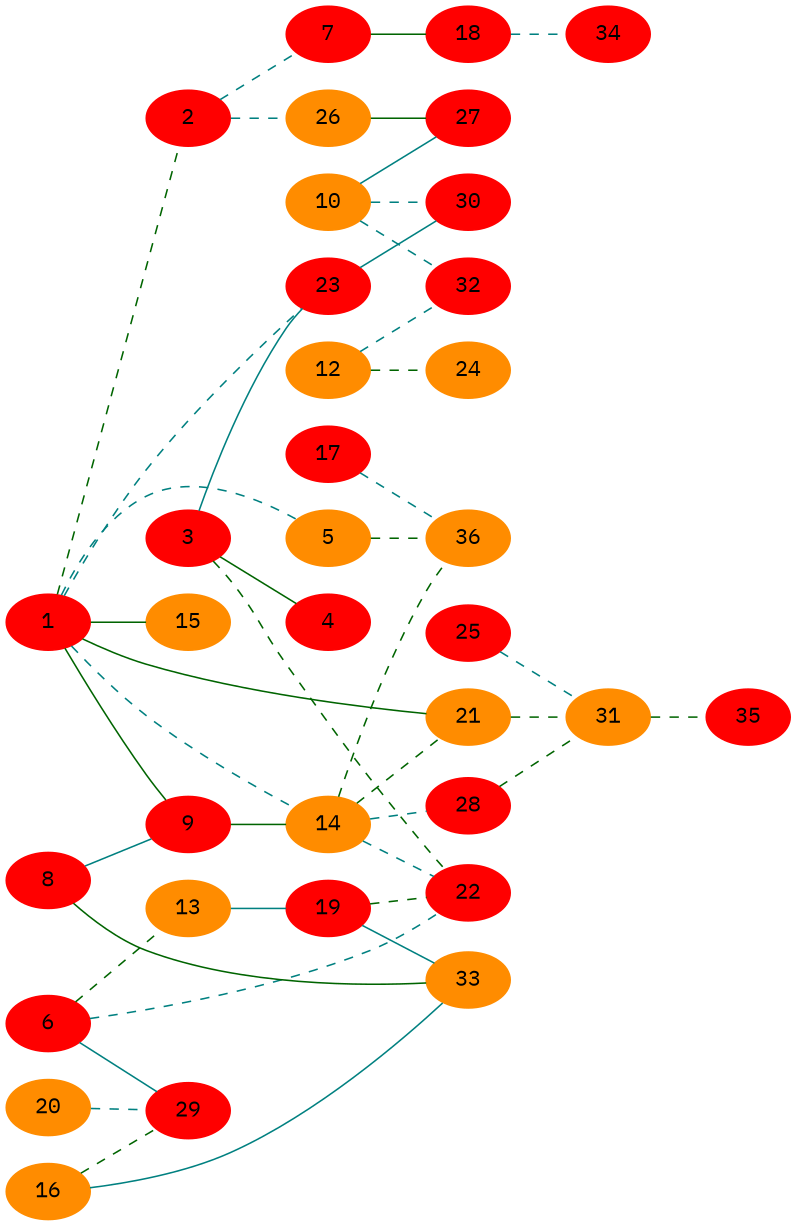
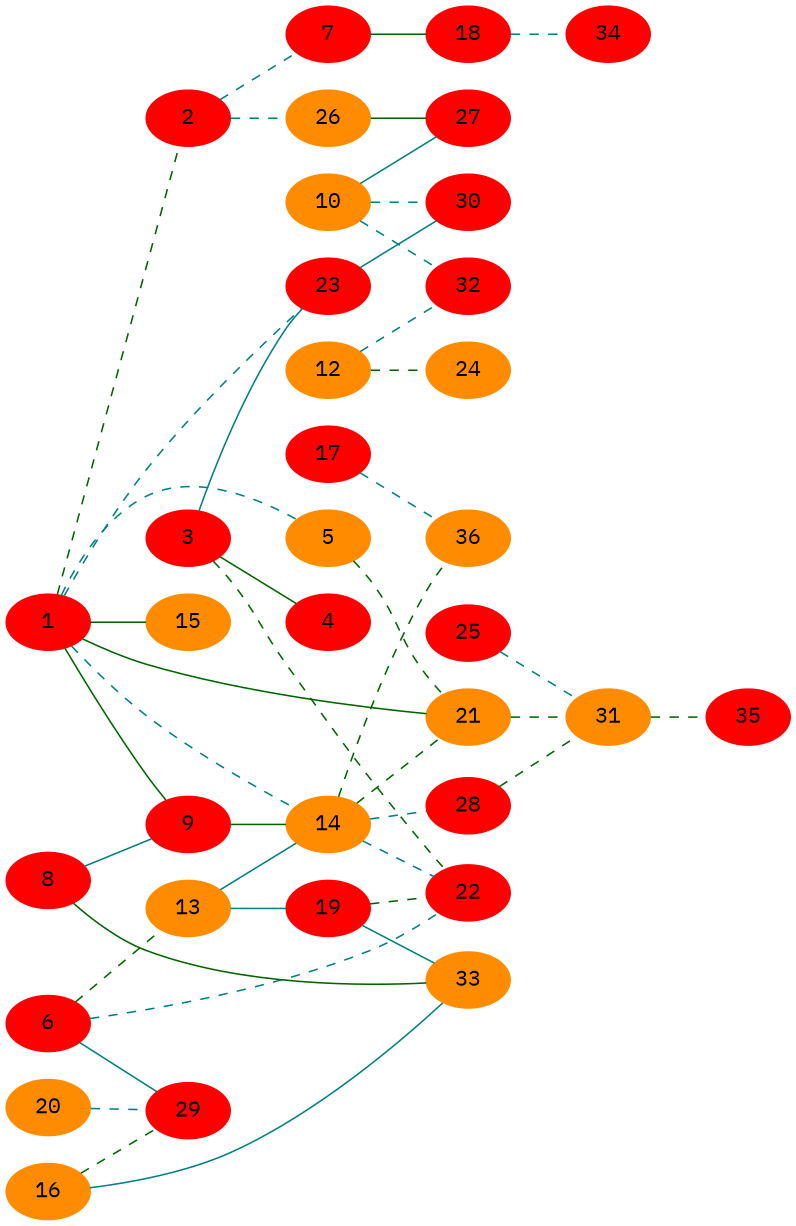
(398, 538) -> (396, 624)
none -> (258, 866)
